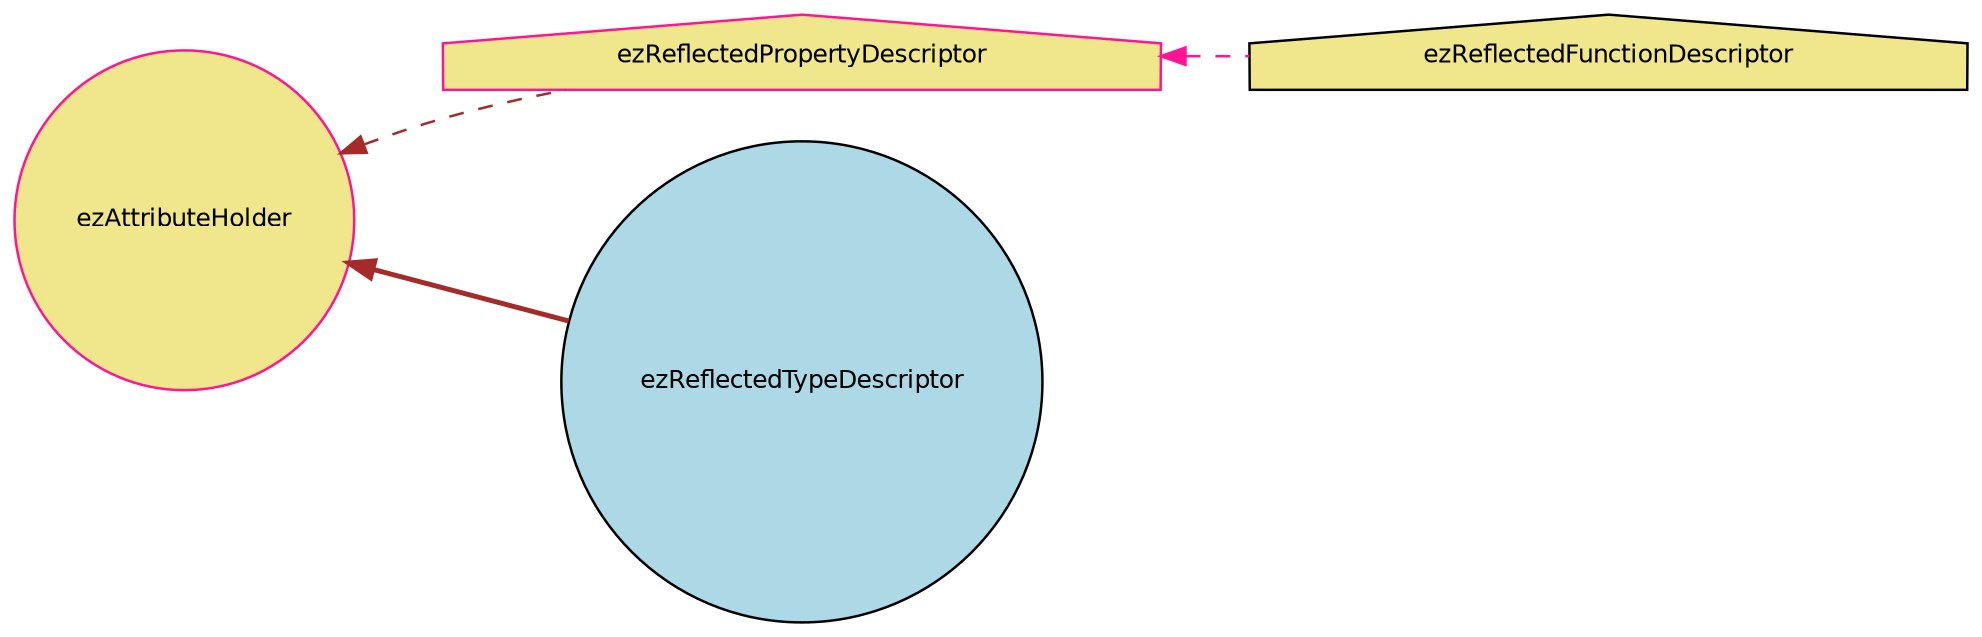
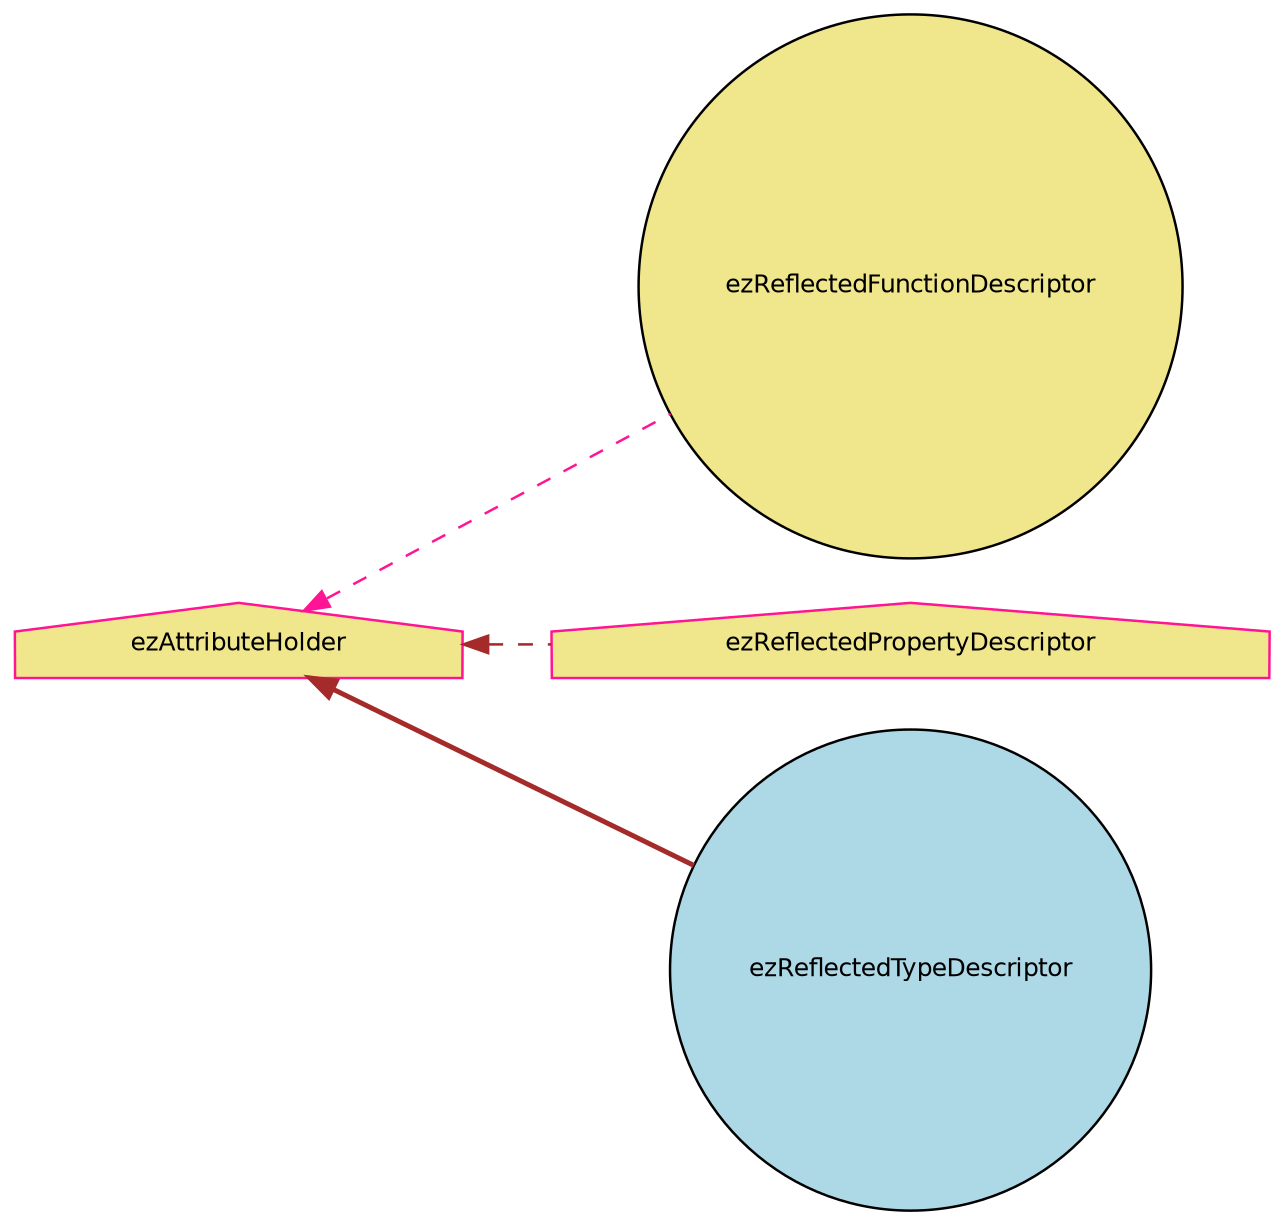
(1217, 56) -> (499, 506)
(1608, 56) -> (911, 286)
(184, 220) -> (239, 644)
